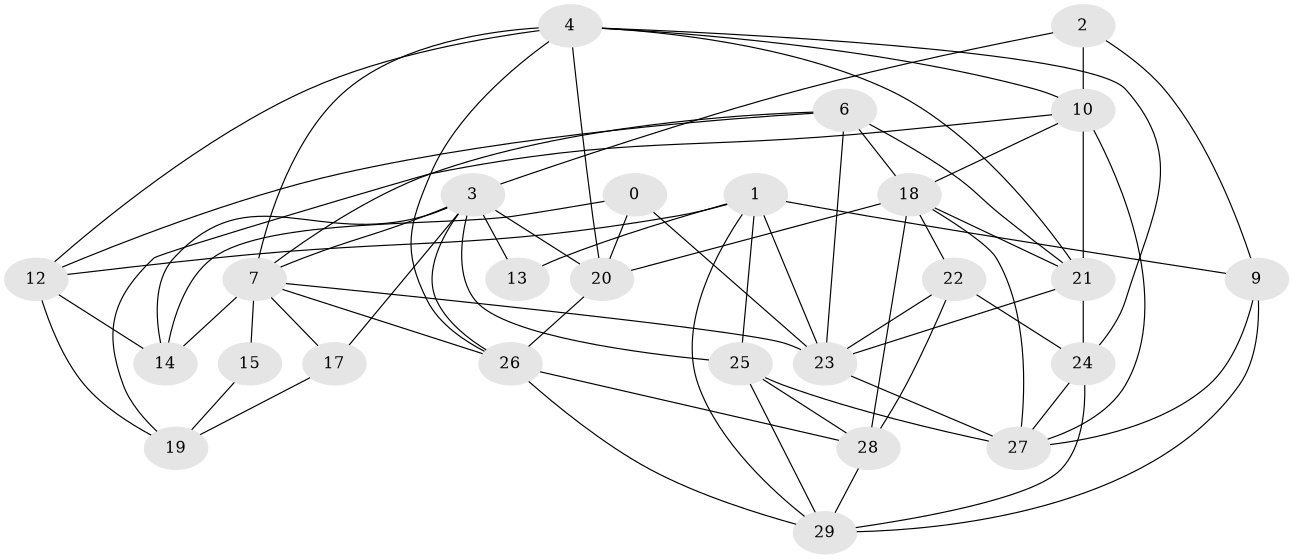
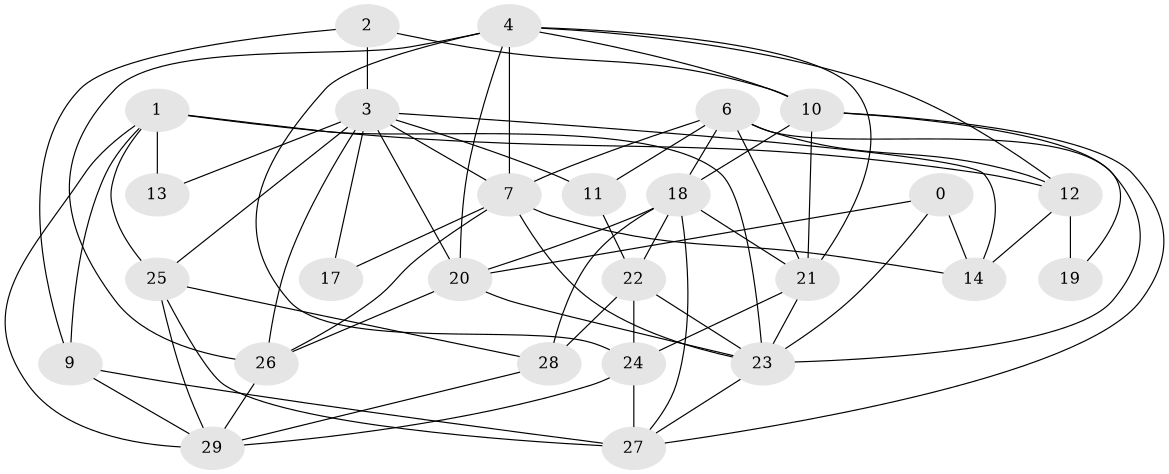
none -> (594, 195)
none -> (609, 326)
(250, 364) -> none
(255, 406) -> none
(689, 406) -> none
